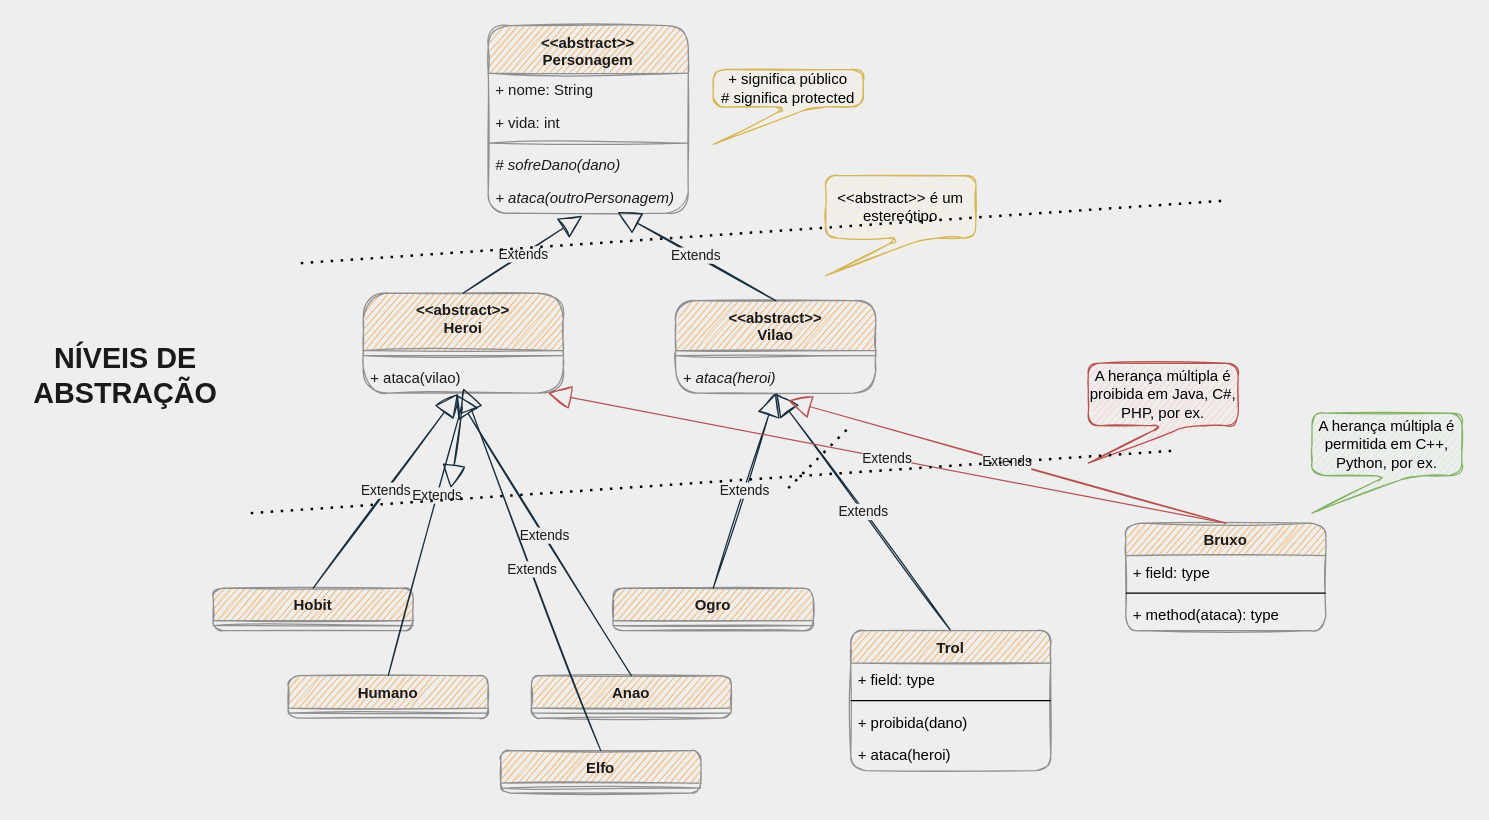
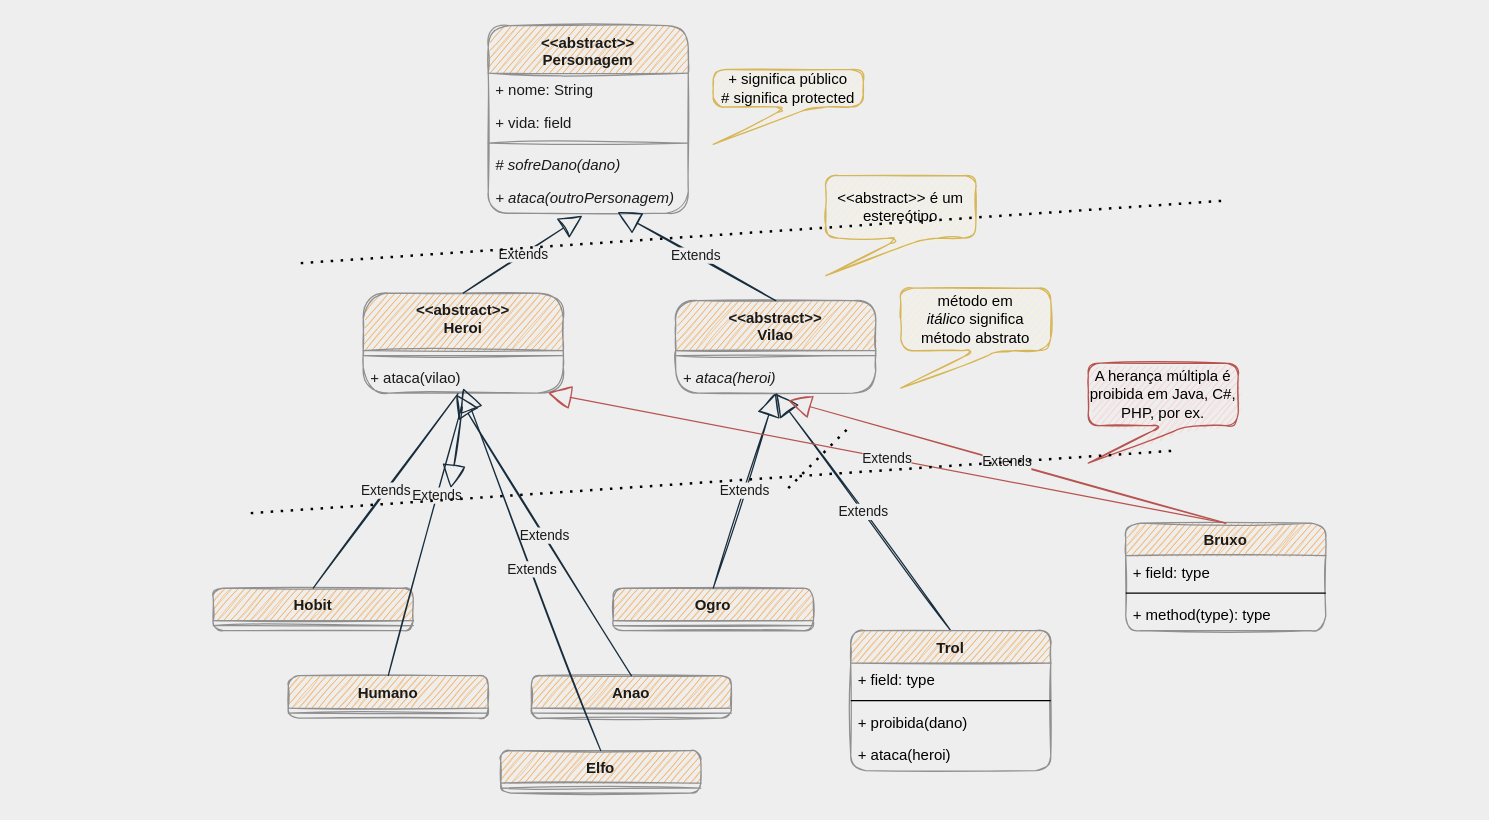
(531, 123) -> (538, 123)
none -> (976, 338)
(126, 376) -> none
(443, 413) -> (450, 404)
(1387, 463) -> none
(1215, 615) -> (1211, 615)
